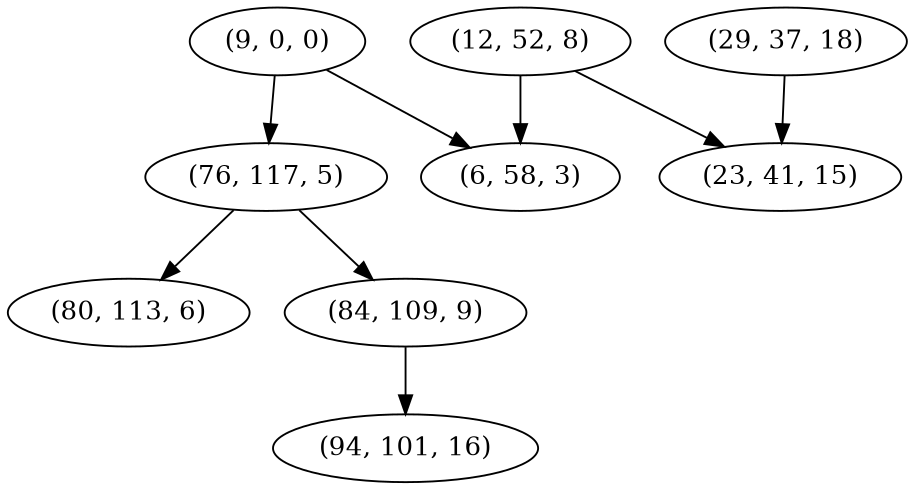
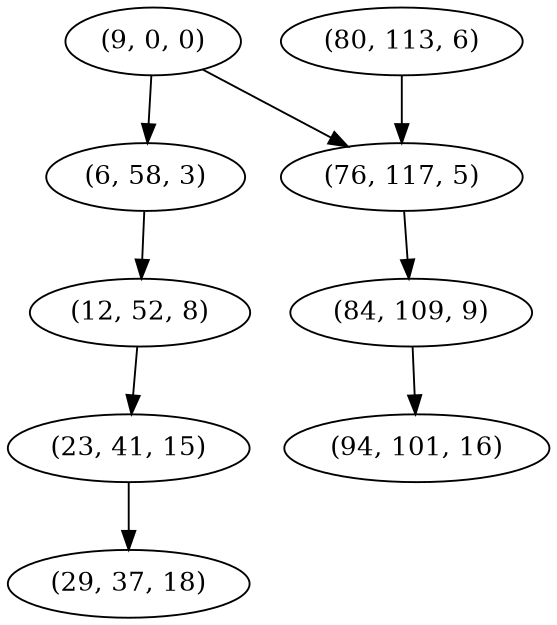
(520, 100) -> (143, 236)
(784, 100) -> (129, 507)
(204, 238) -> (402, 100)
